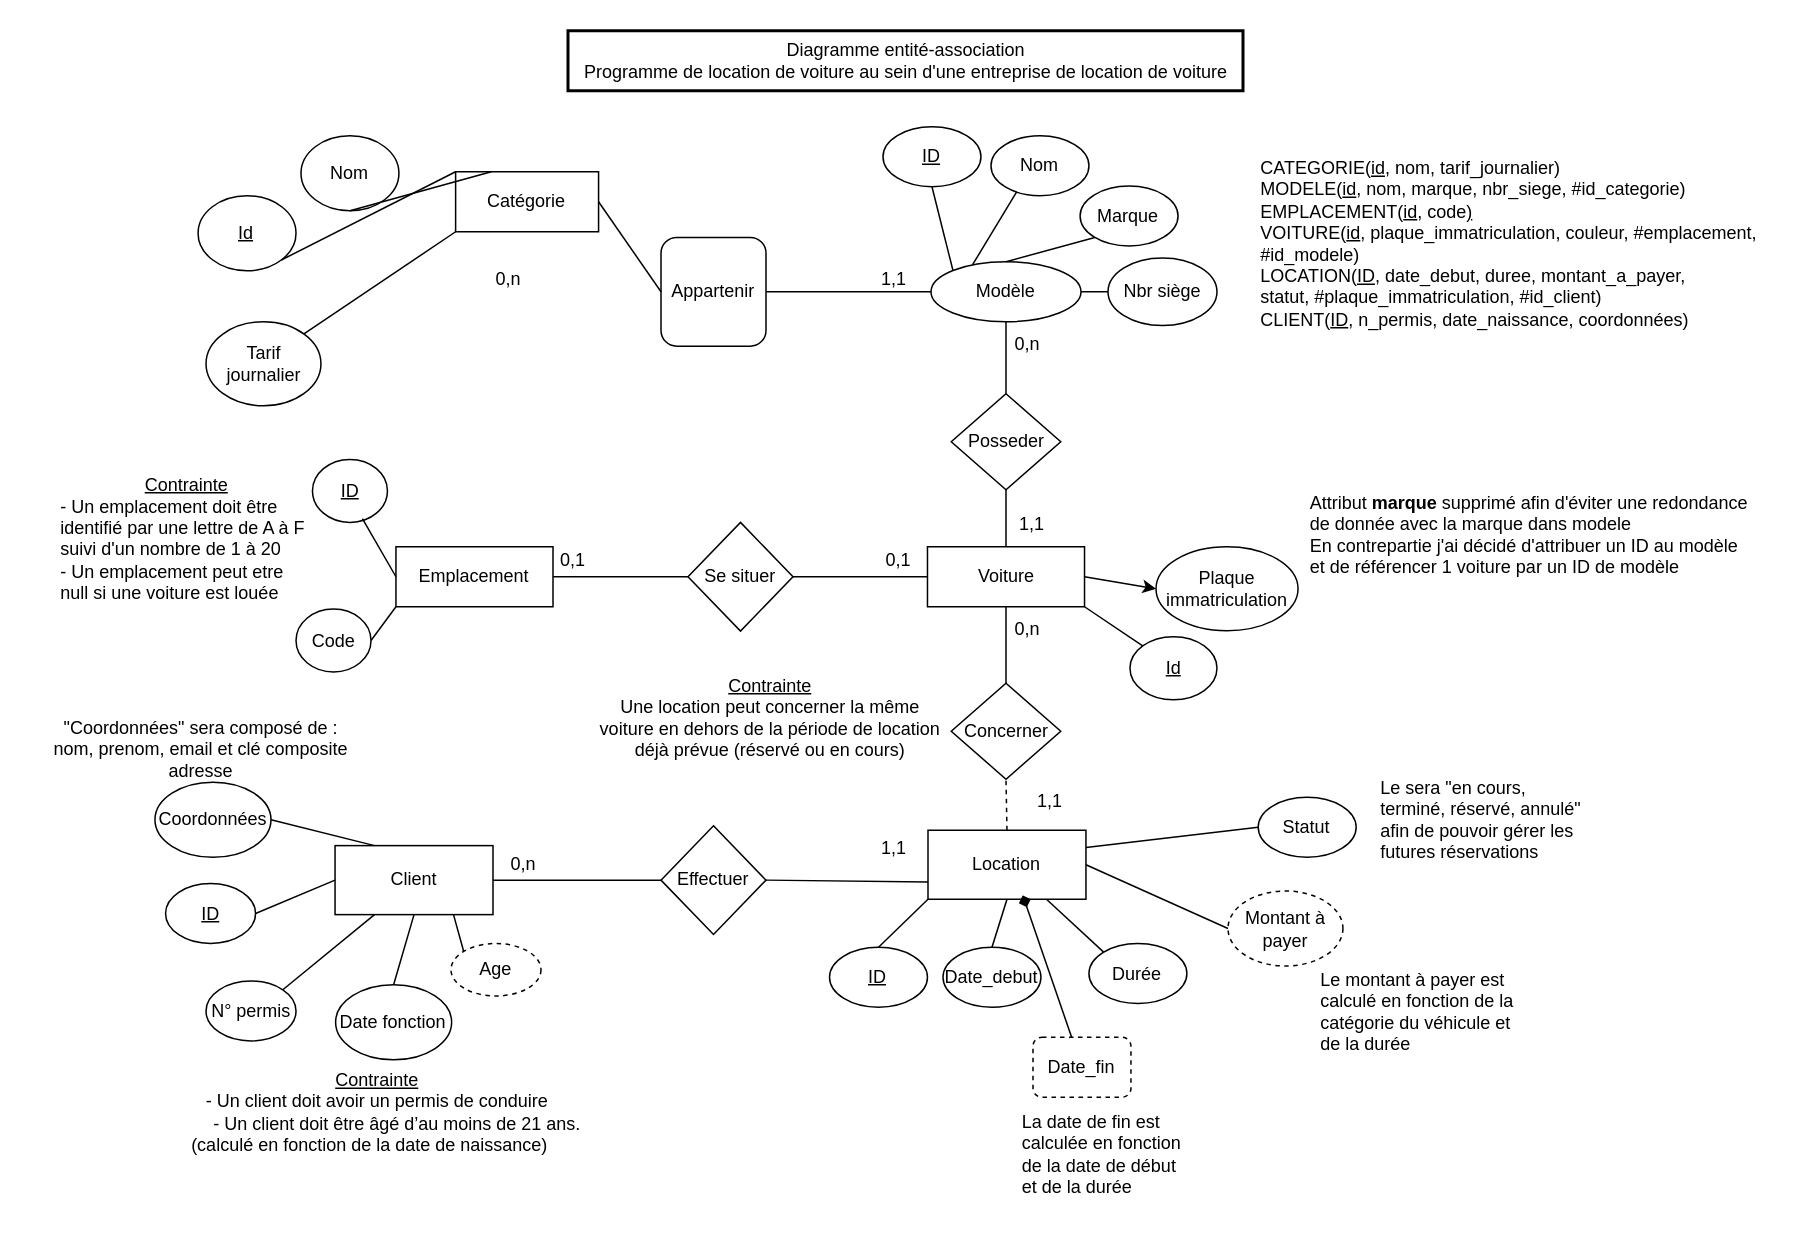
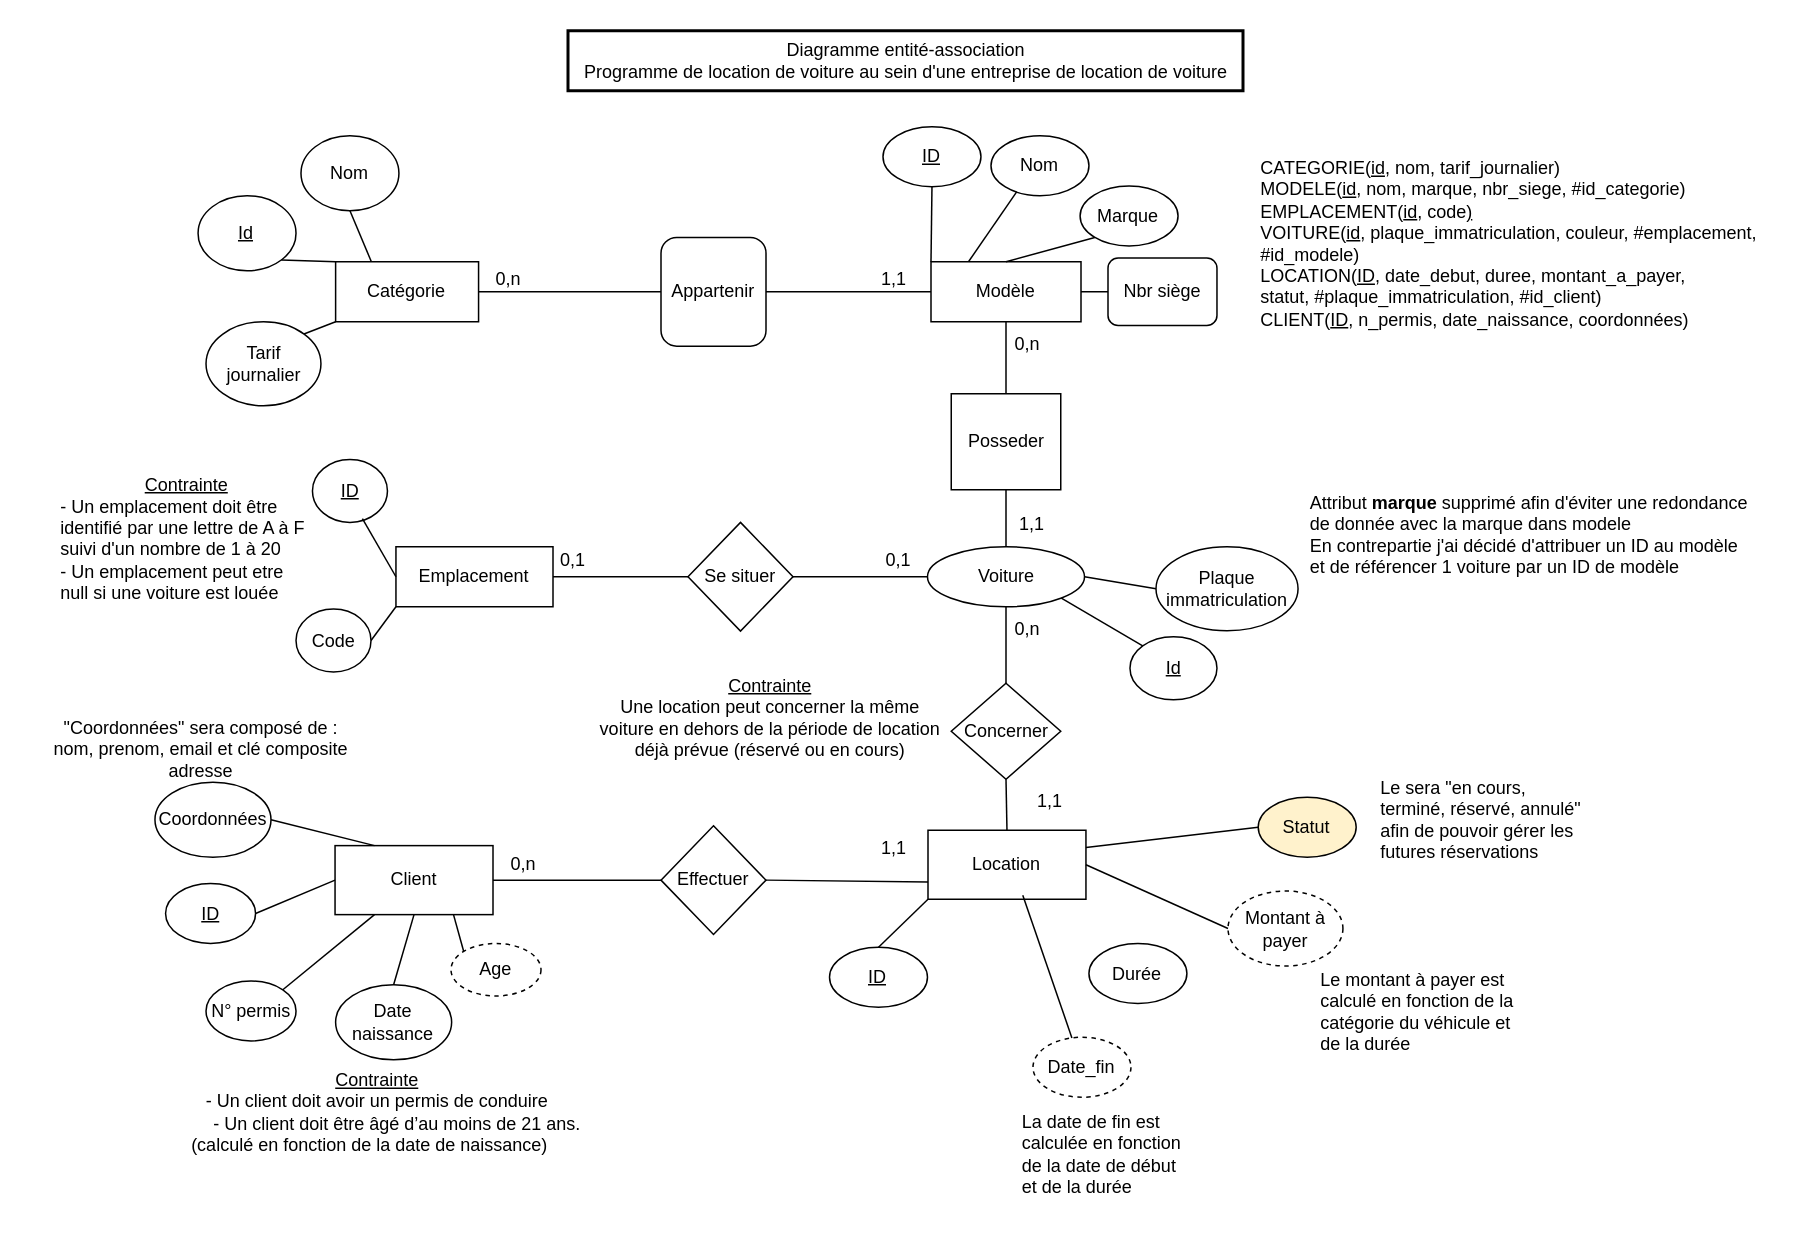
(527, 202) -> (407, 292)
(1006, 292) -> (1006, 292)
(1162, 292) -> (1162, 292)
(1006, 442) -> (1006, 442)
(1006, 577) -> (1006, 577)
(1144, 587) -> (1149, 588)
(1006, 803) -> (1006, 803)
(1307, 827) -> (1307, 827)
(1027, 907) -> (1024, 901)
(999, 923) -> none
(1075, 926) -> none
(992, 977) -> none
(393, 1022) -> (393, 1022)
(1082, 1067) -> (1082, 1067)
